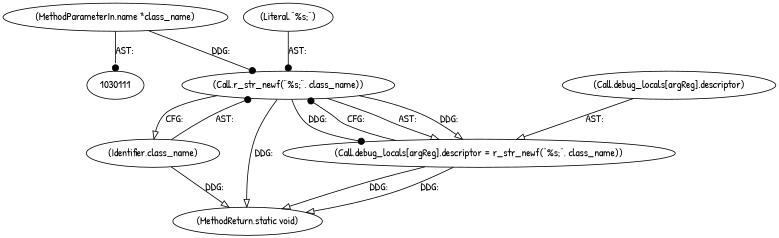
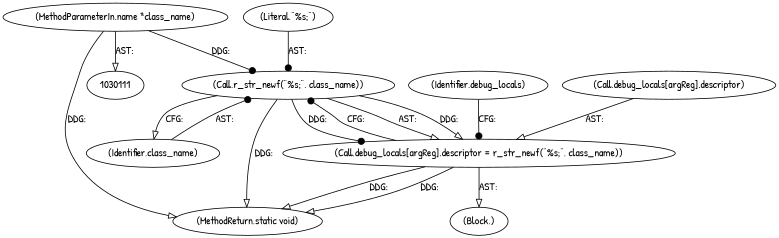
(115, 47) -> (115, 47)
none -> (478, 85)
(197, 185) -> (69, 148)
none -> (479, 221)
